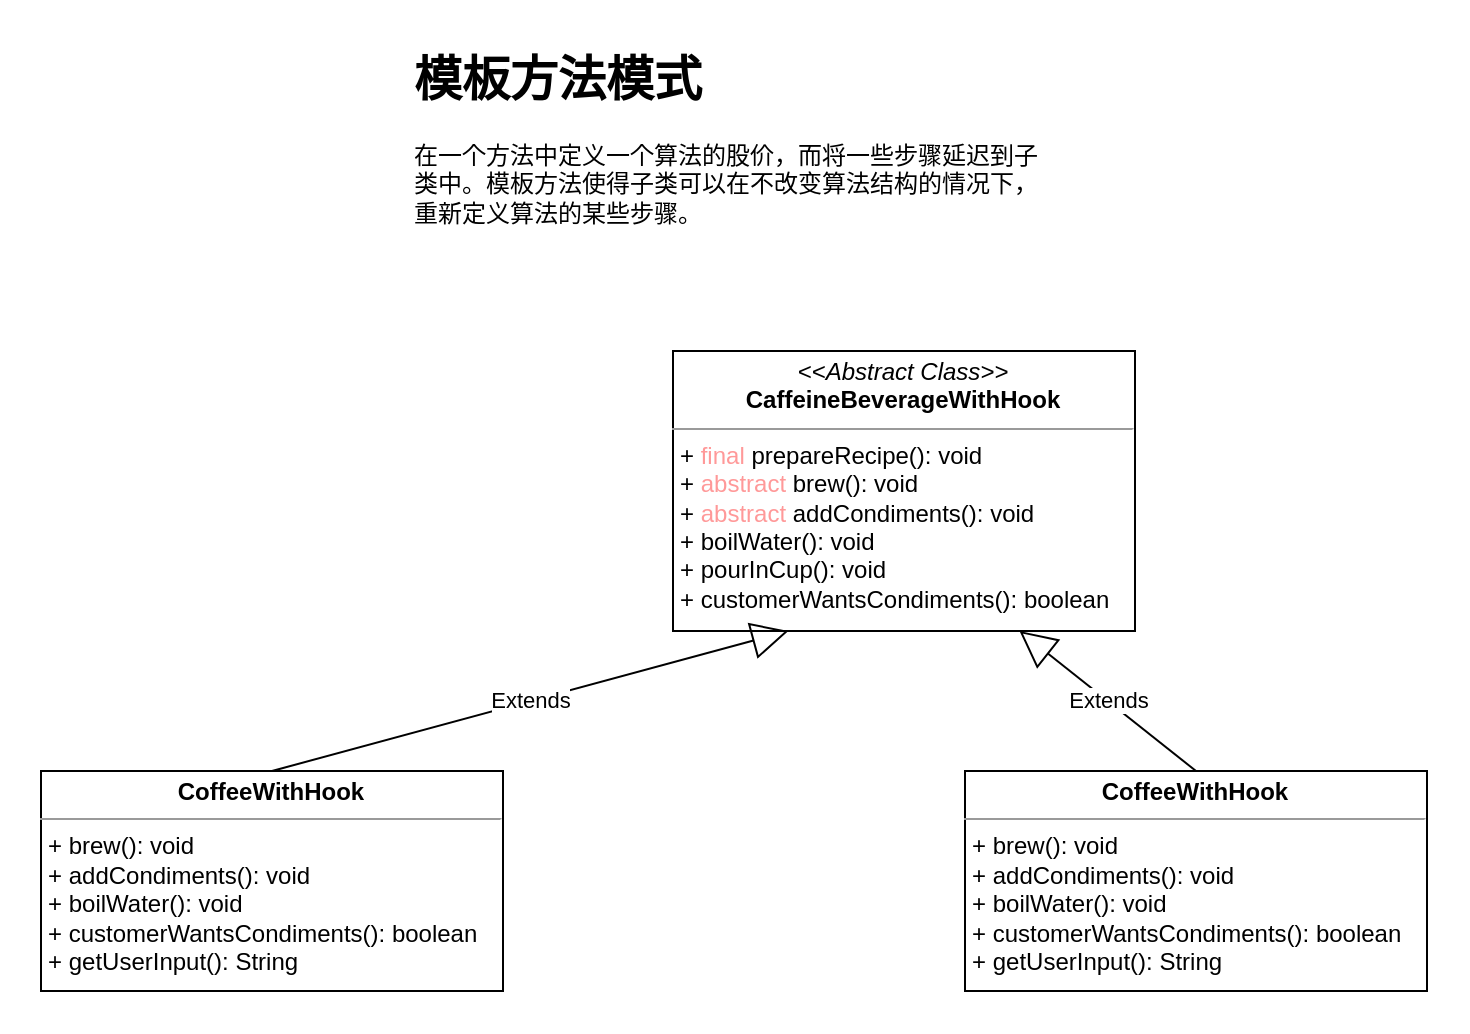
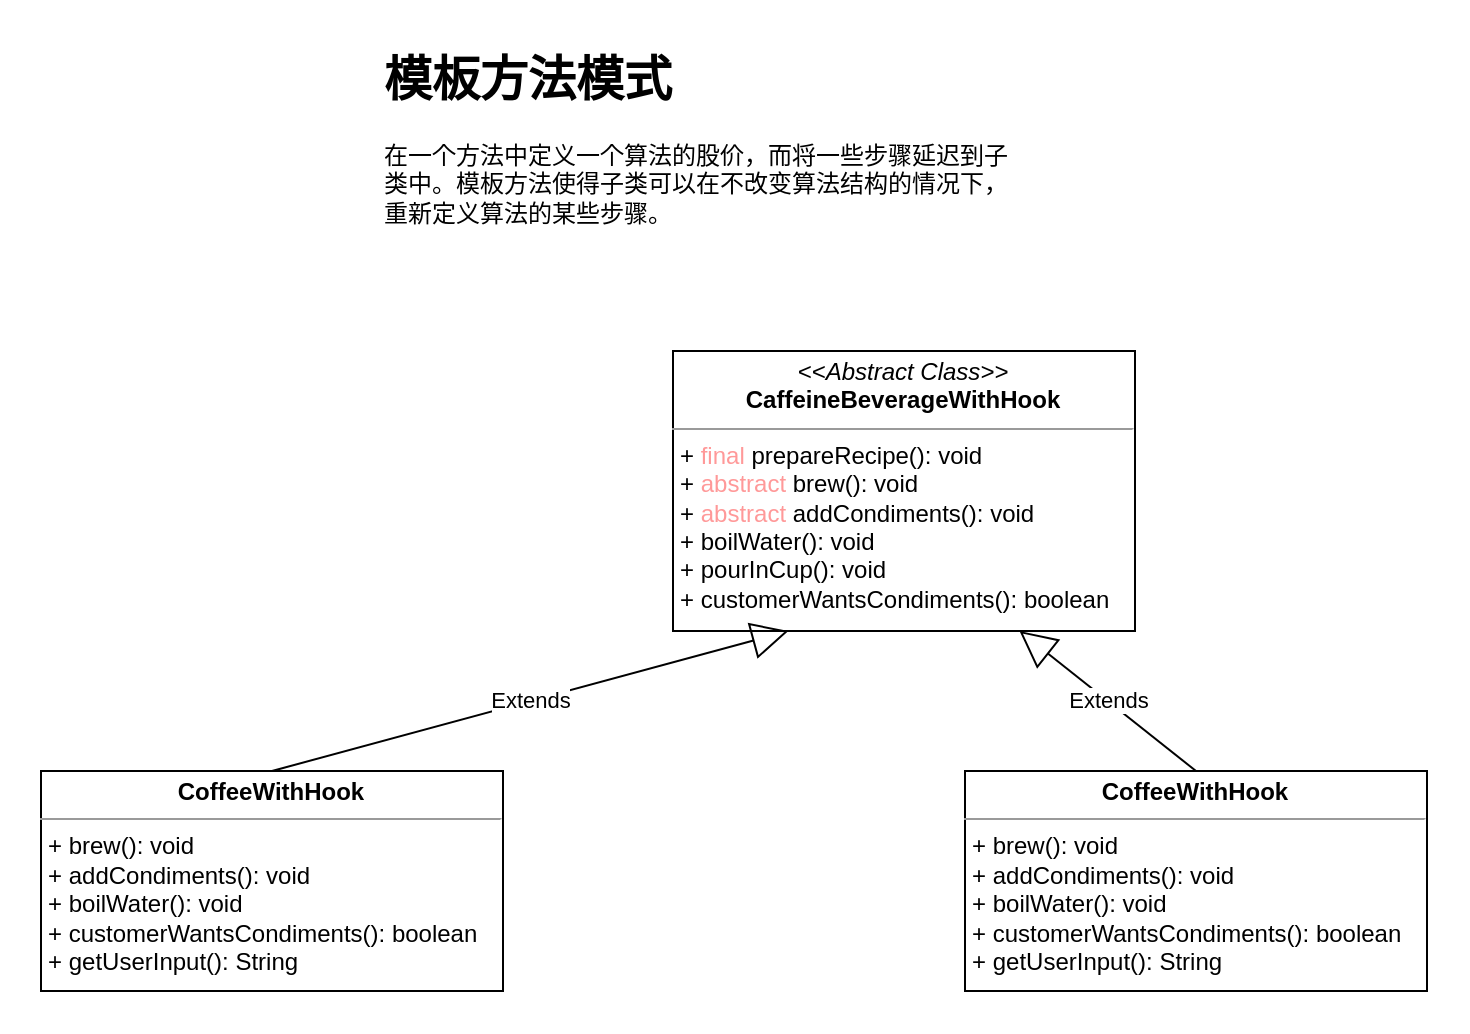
(735, 161) -> (705, 161)
